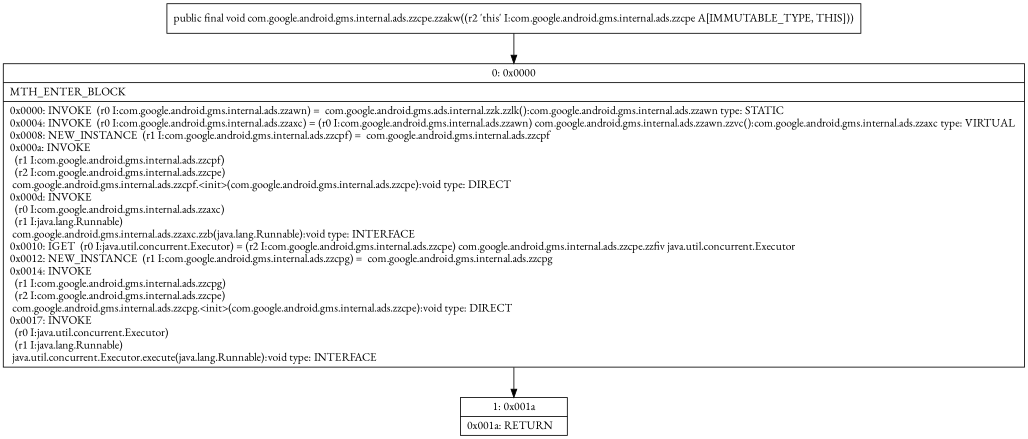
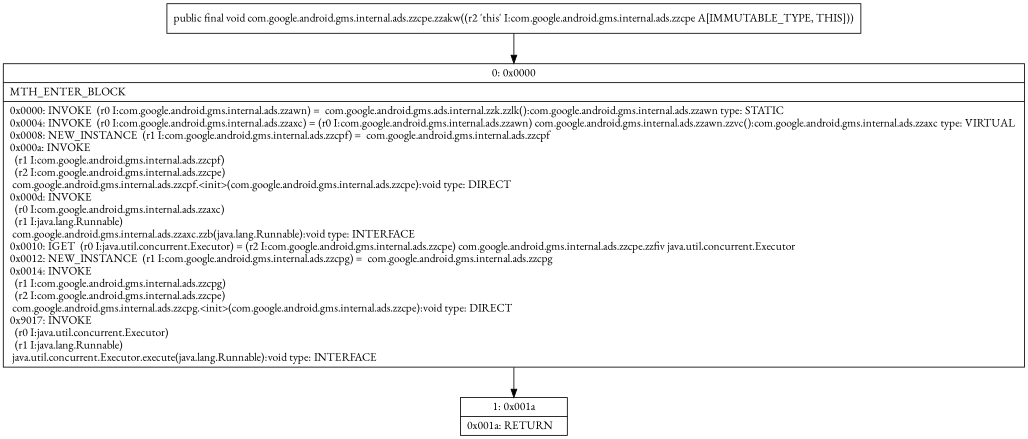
(53, 320) -> (53, 320)
